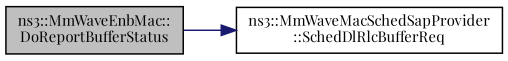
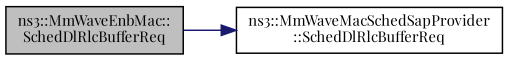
(95, 30) -> (95, 30)
